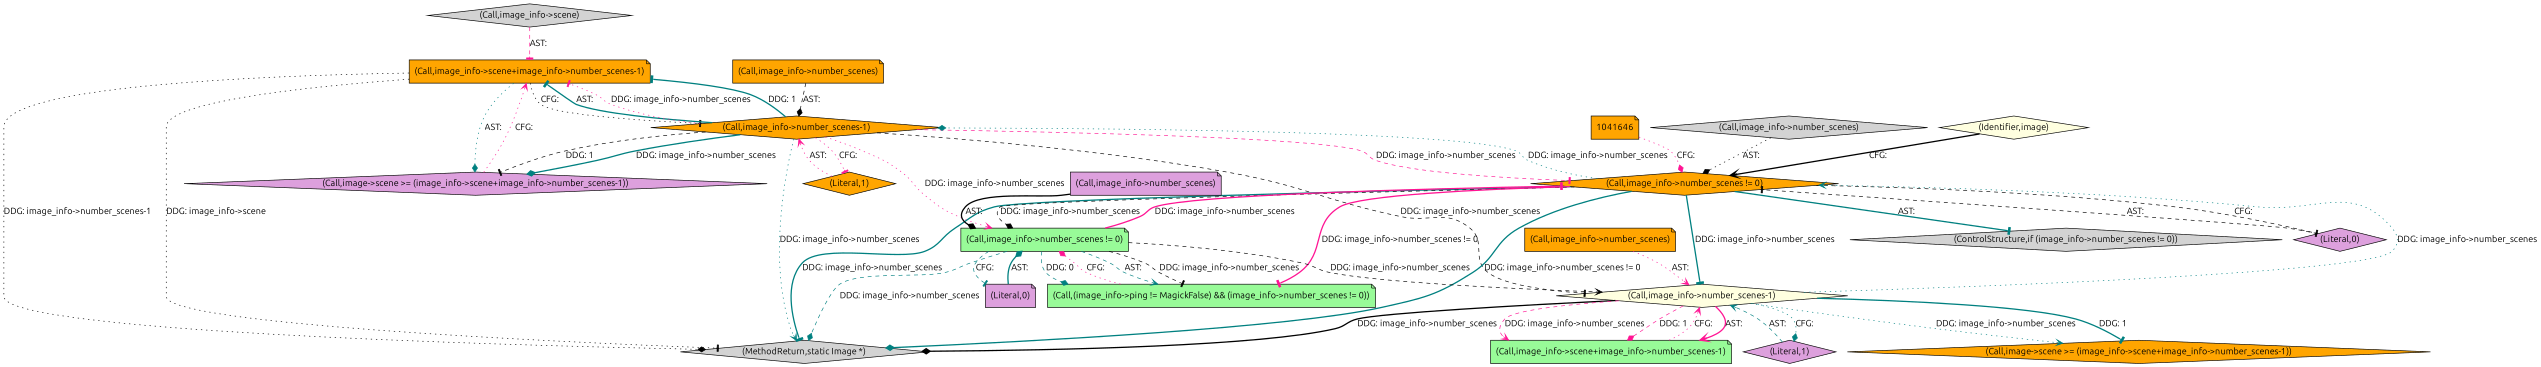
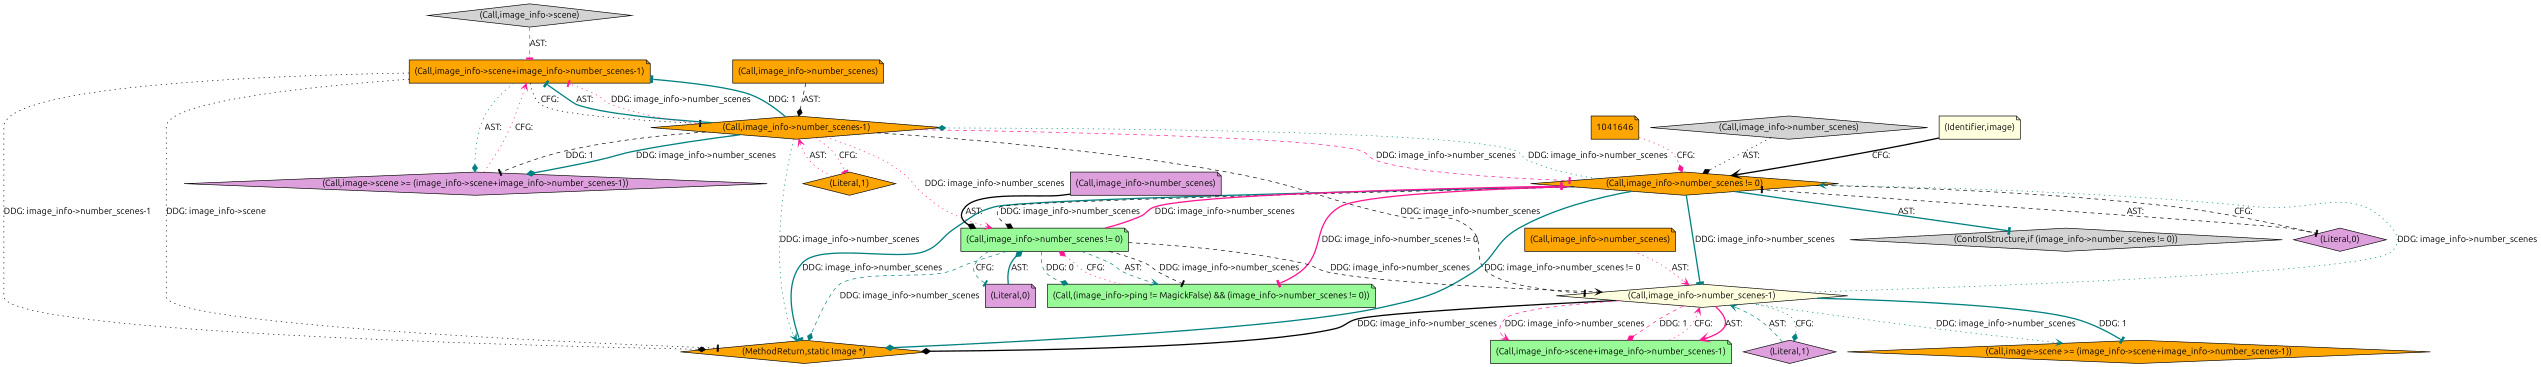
(2014, 128) -> (1980, 128)
(804, 352) -> (804, 352)
